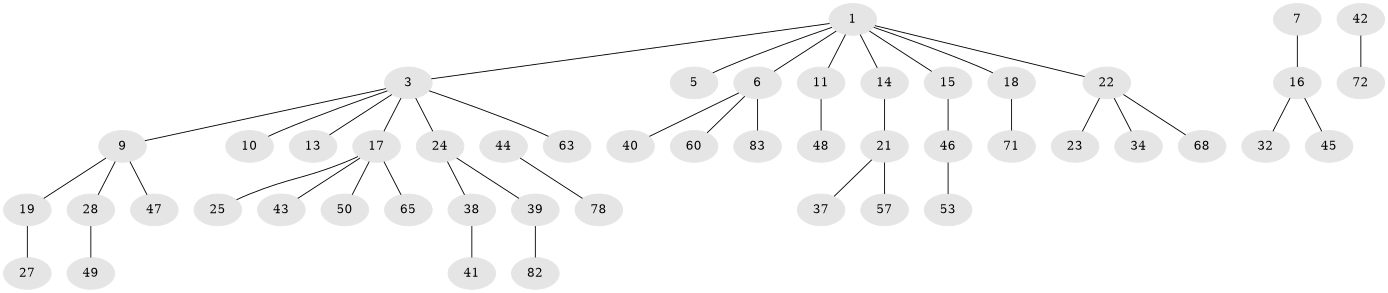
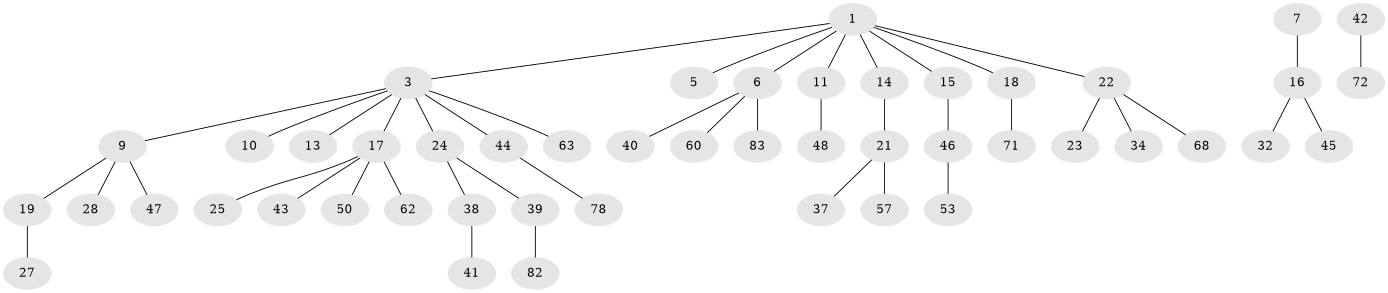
none -> (456, 115)
(408, 210) -> (408, 210)
(91, 273) -> none
